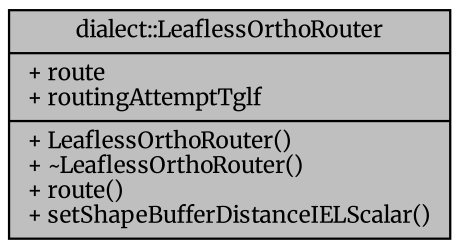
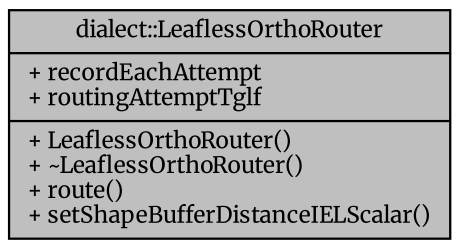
(67, 74) -> (145, 74)
